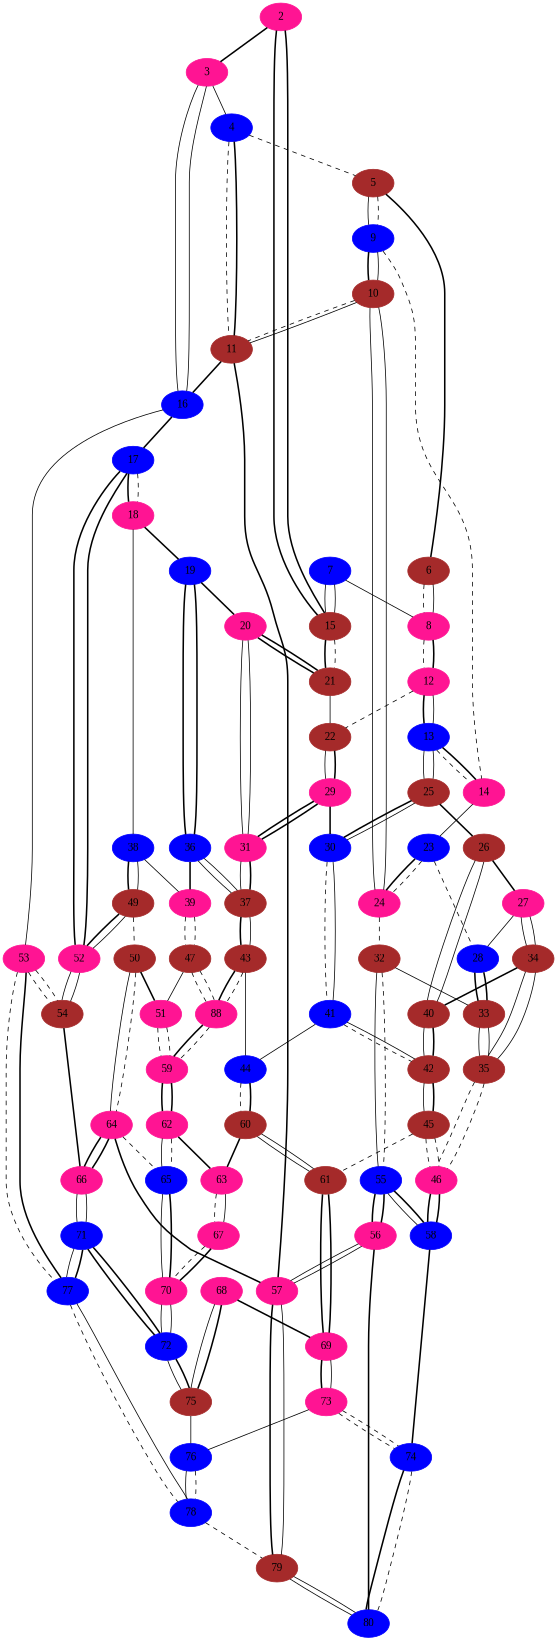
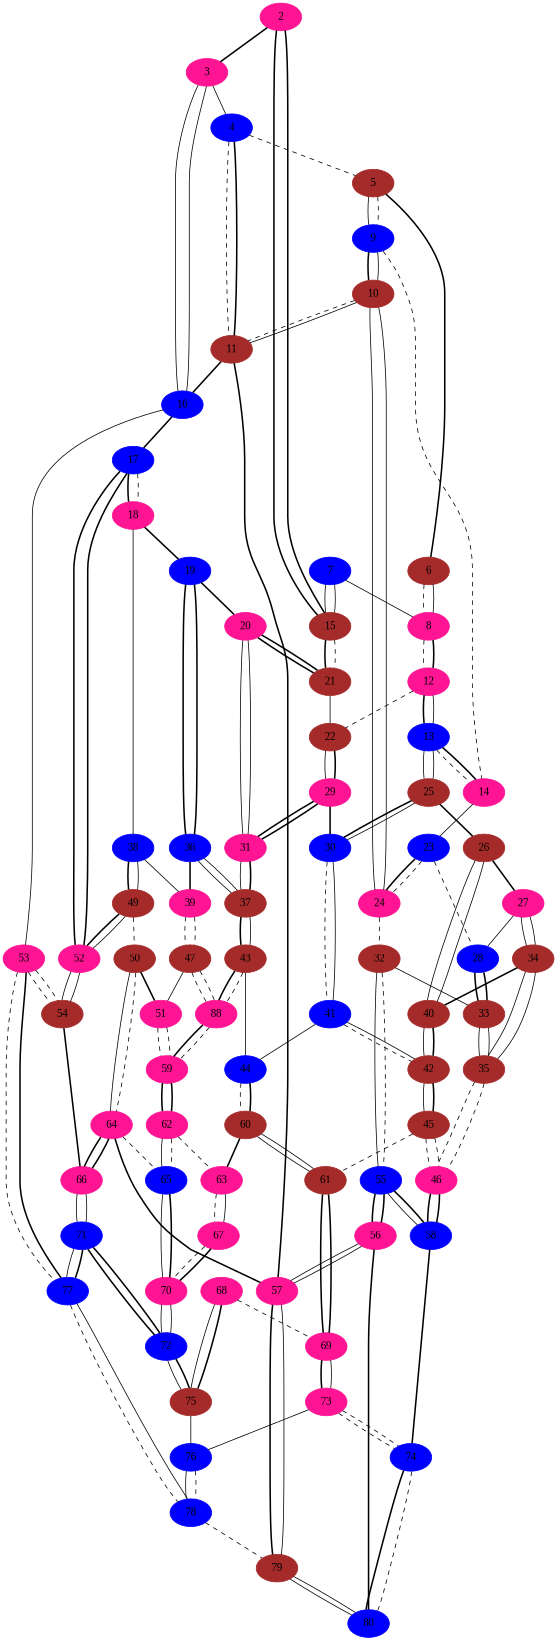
(194, 1153) -> (194, 1153)
(277, 1321) -> (277, 1321)
